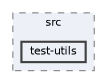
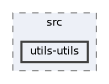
(54, 52) -> (55, 52)
